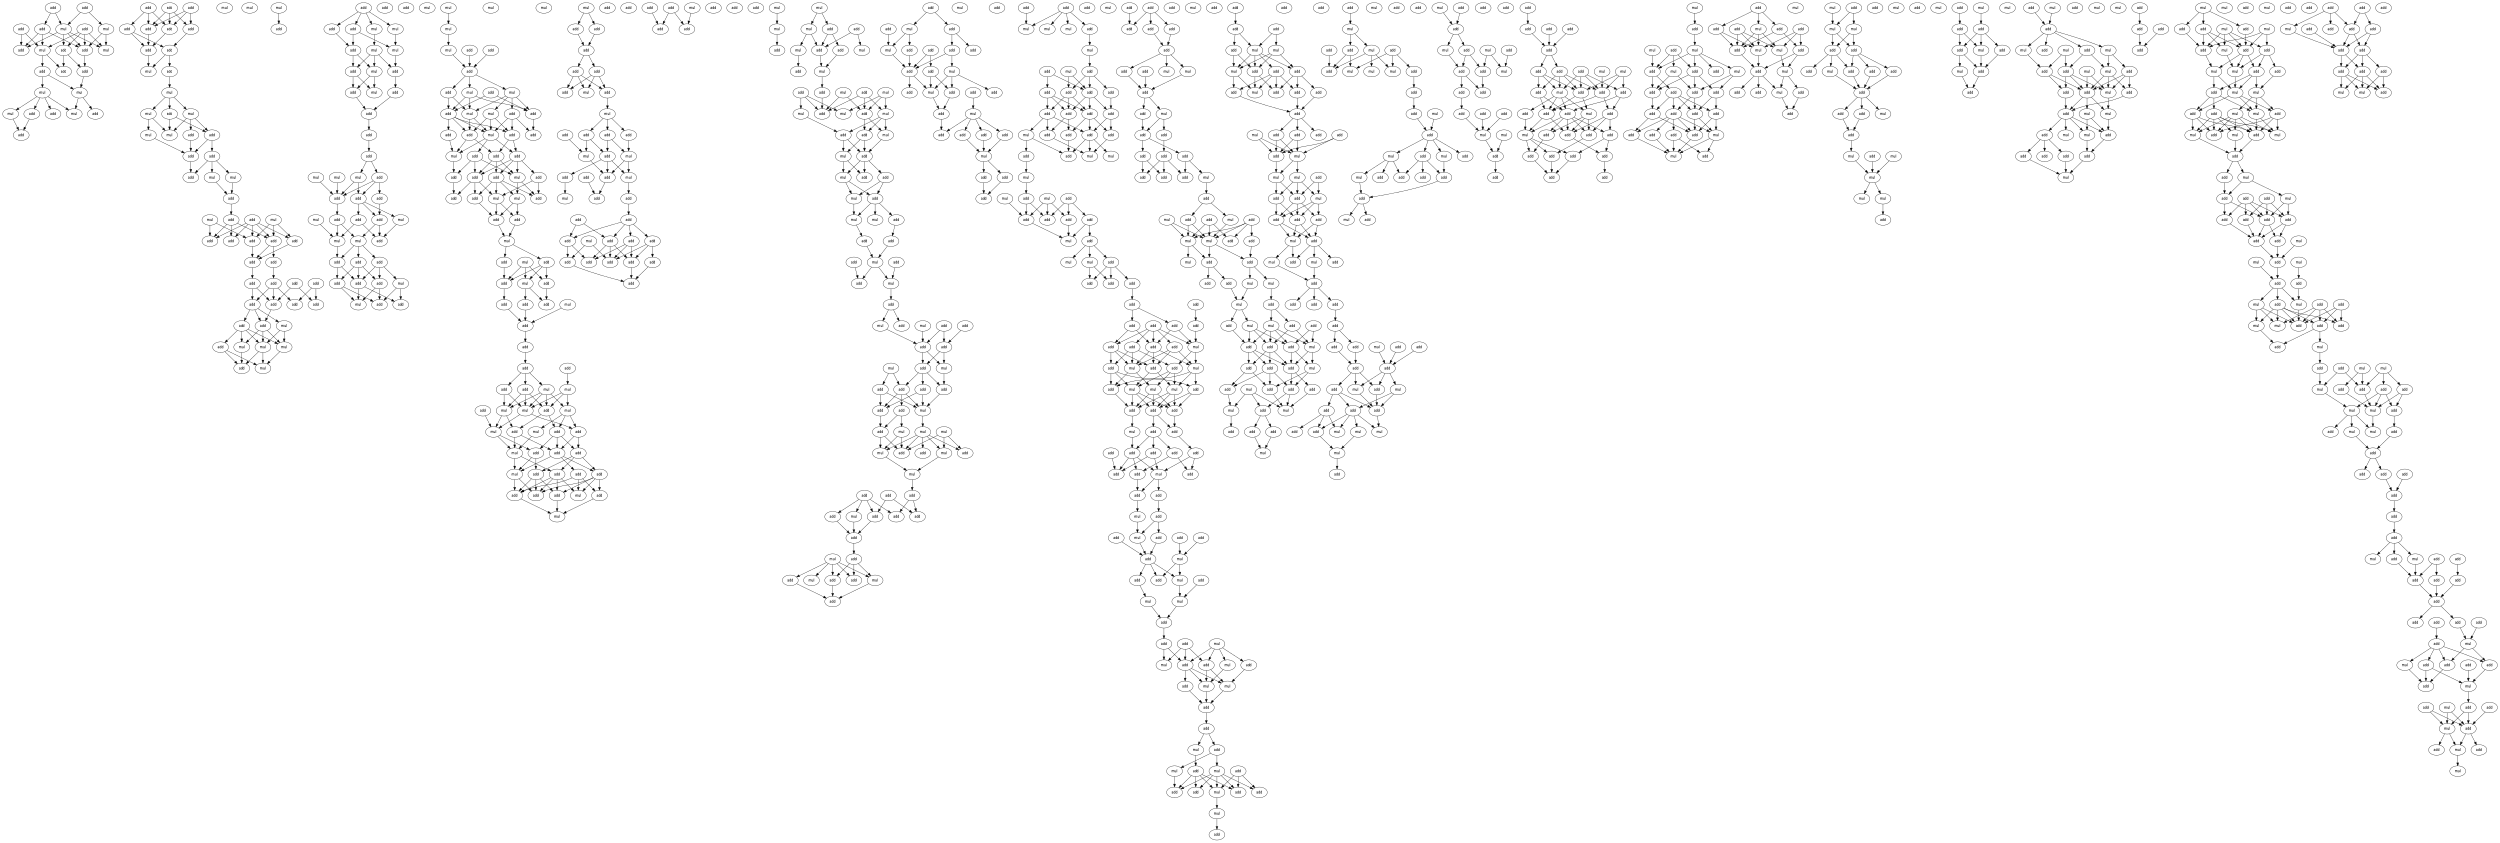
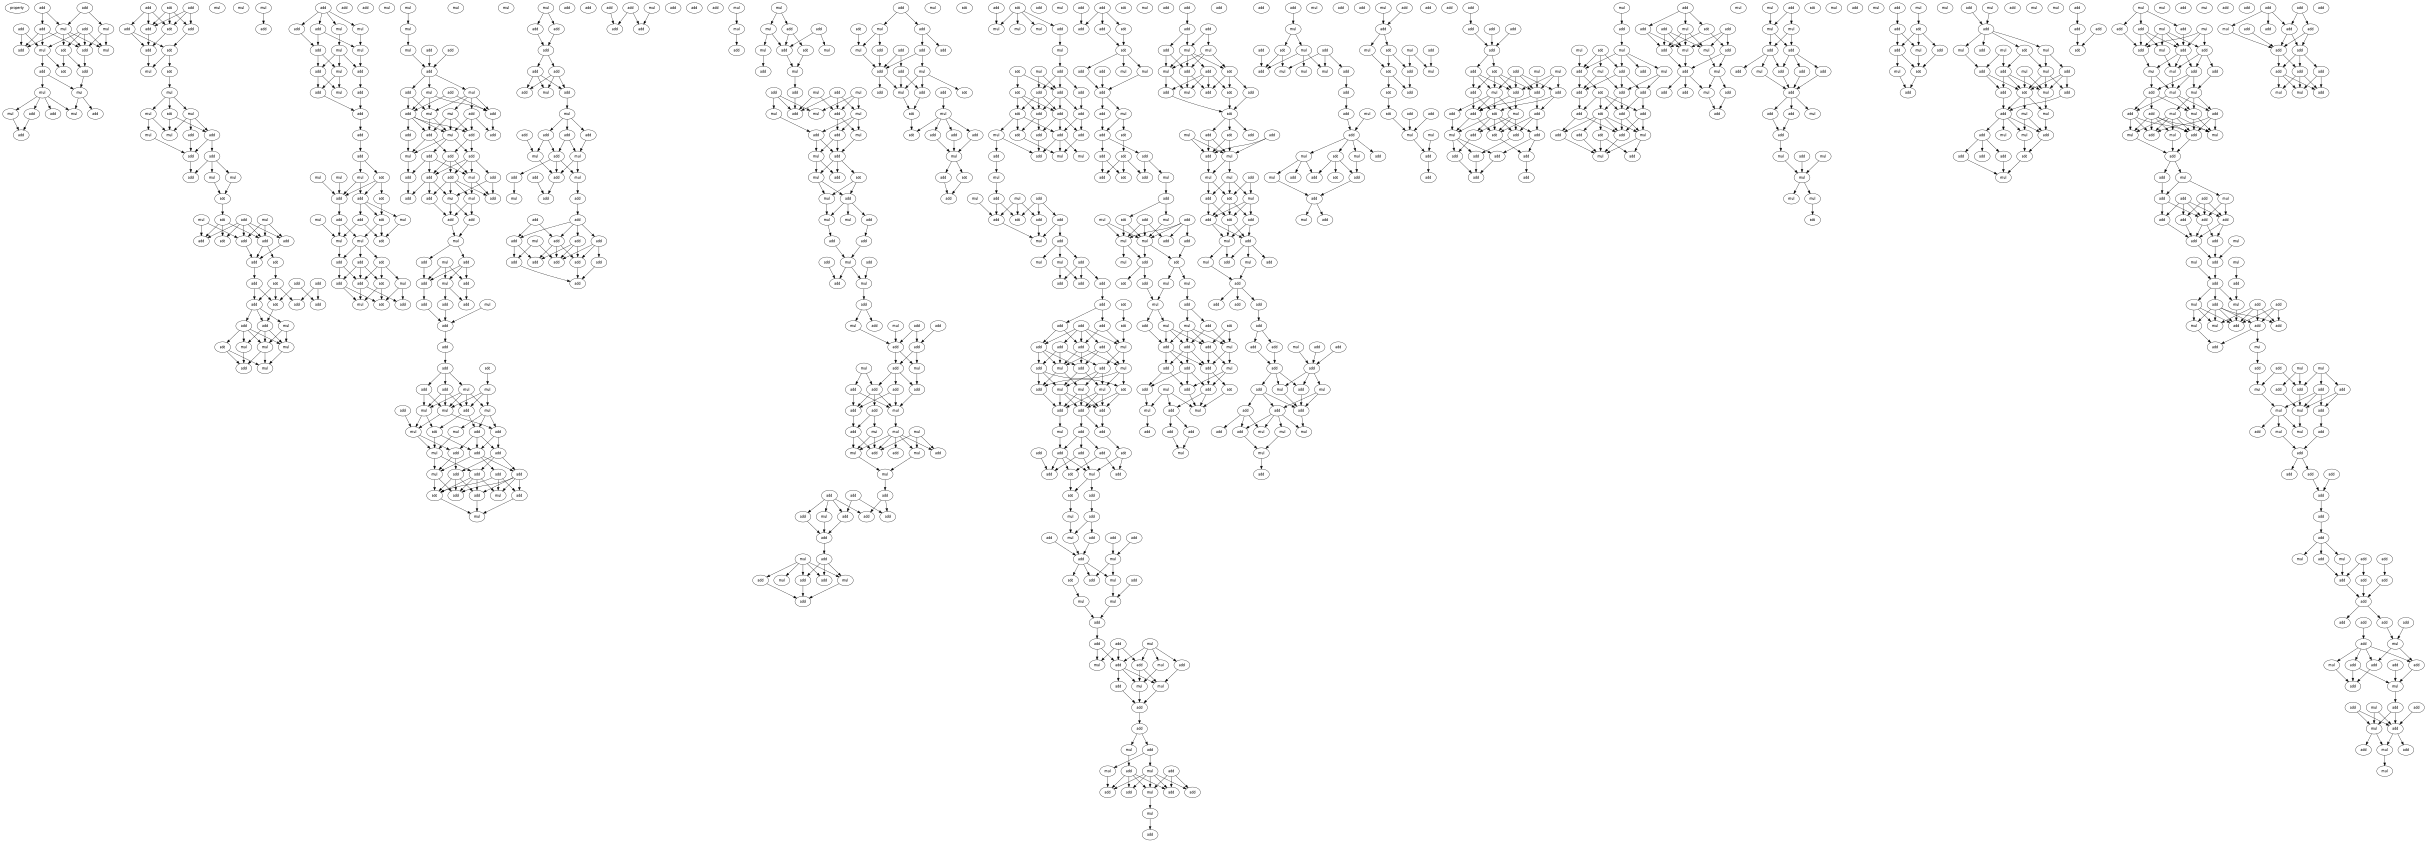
none -> (17, 8)
